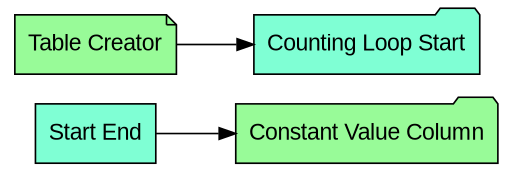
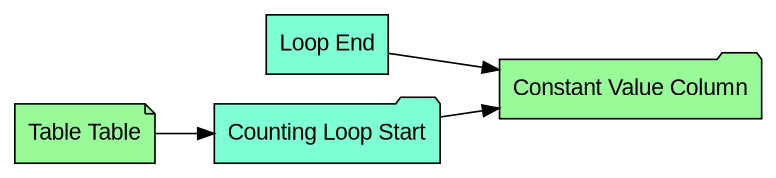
(96, 45) -> (85, 134)
none -> (461, 114)
(96, 134) -> (327, 45)
